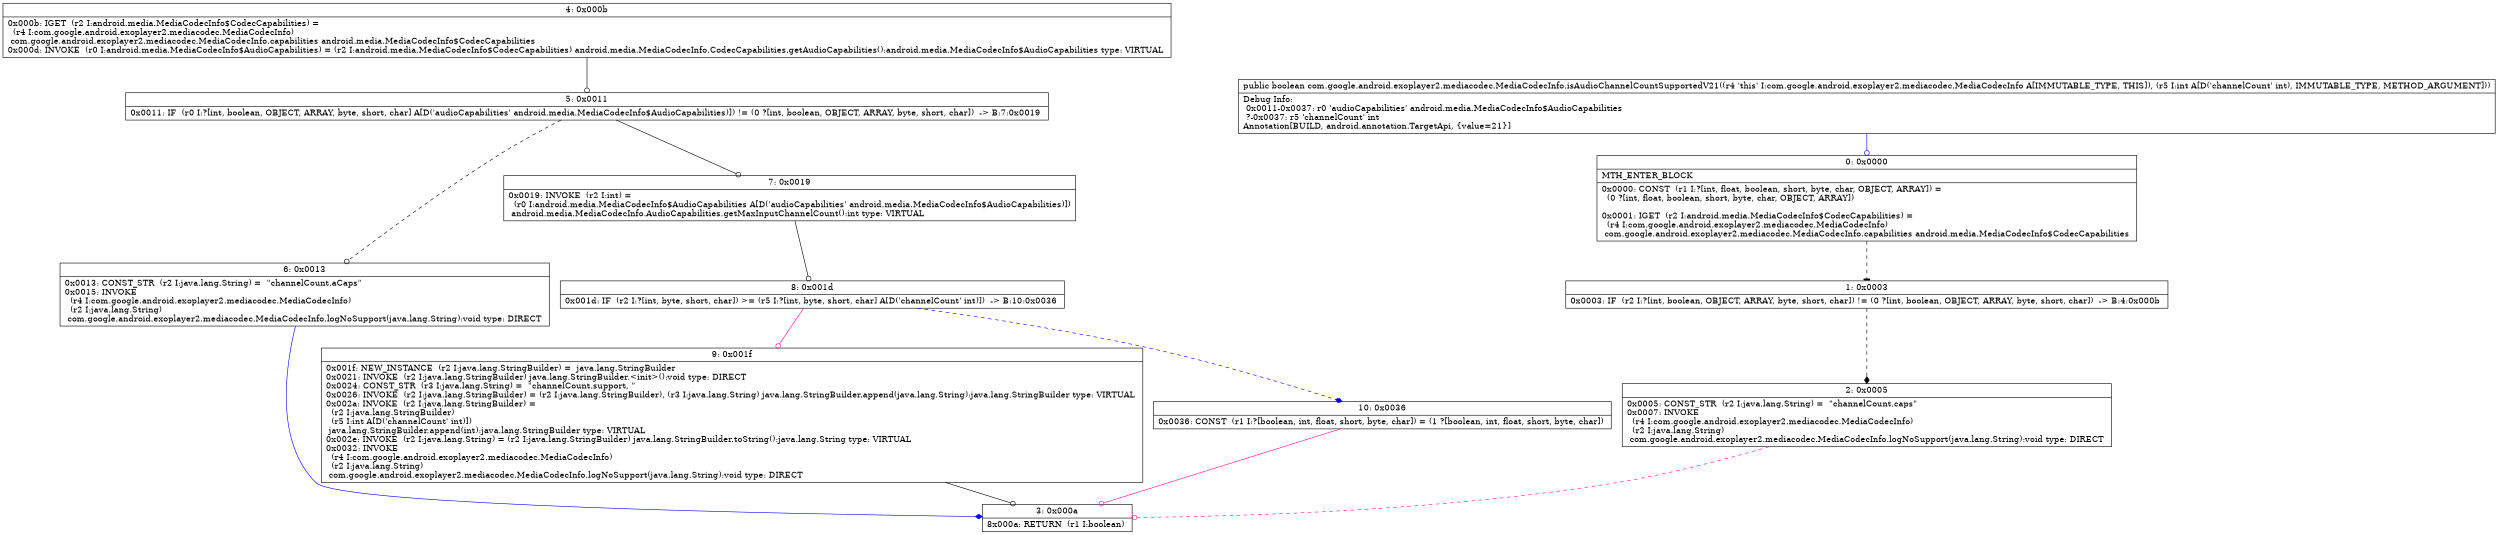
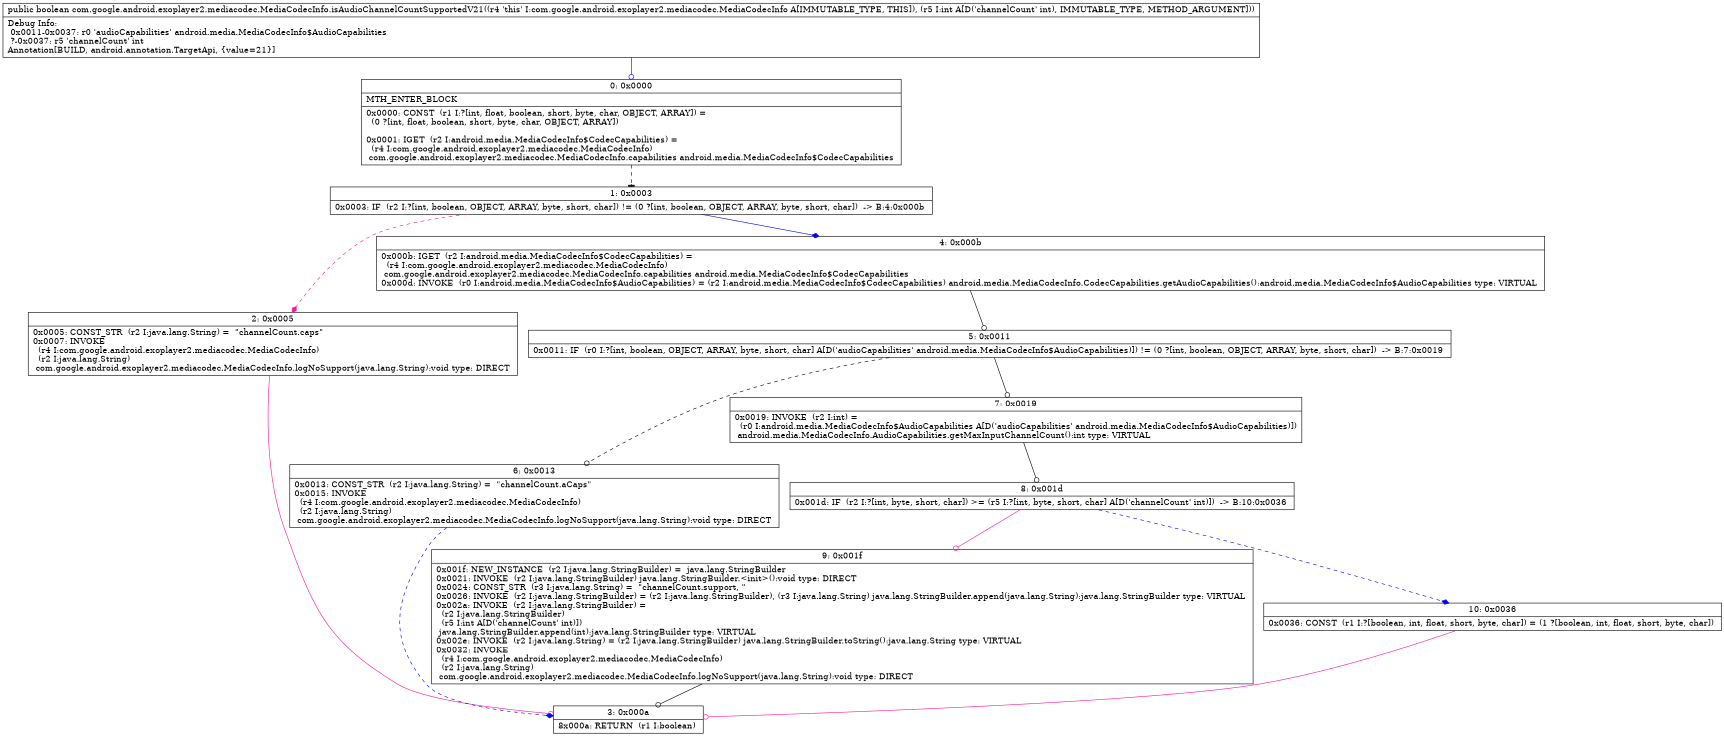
none -> (757, 225)
(1867, 342) -> (369, 237)
(1456, 502) -> (324, 619)
(562, 506) -> (412, 663)
